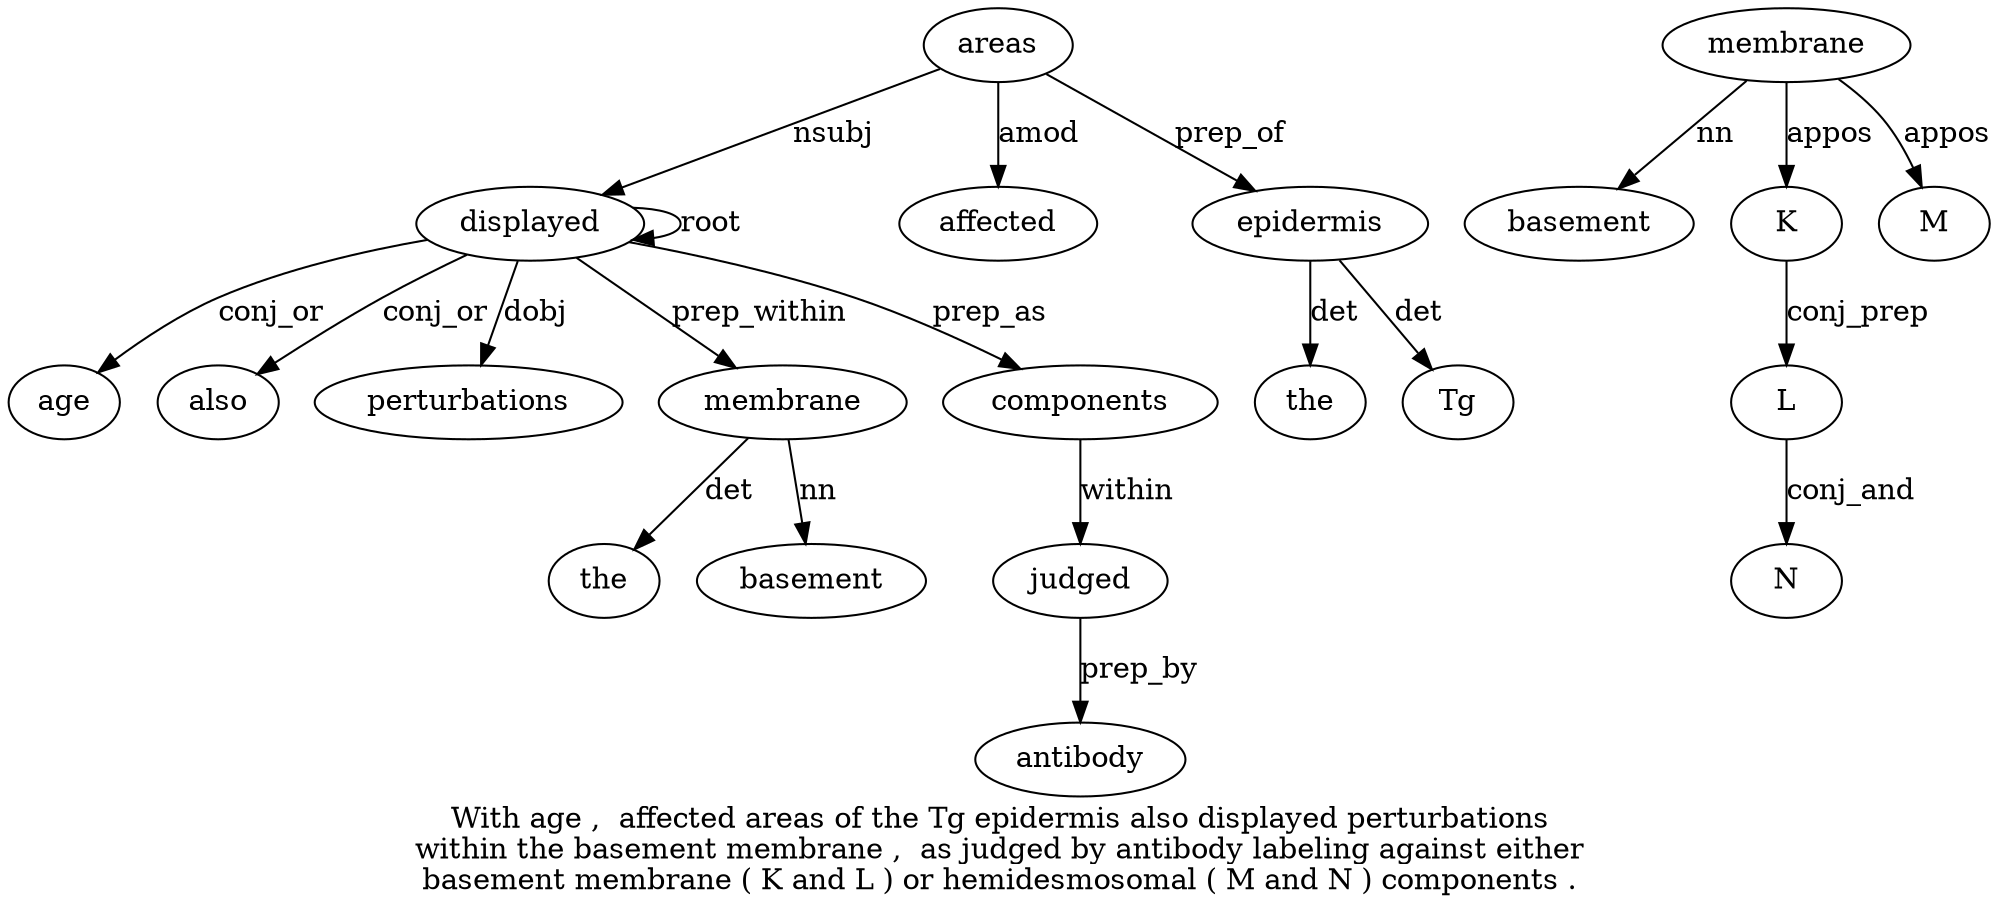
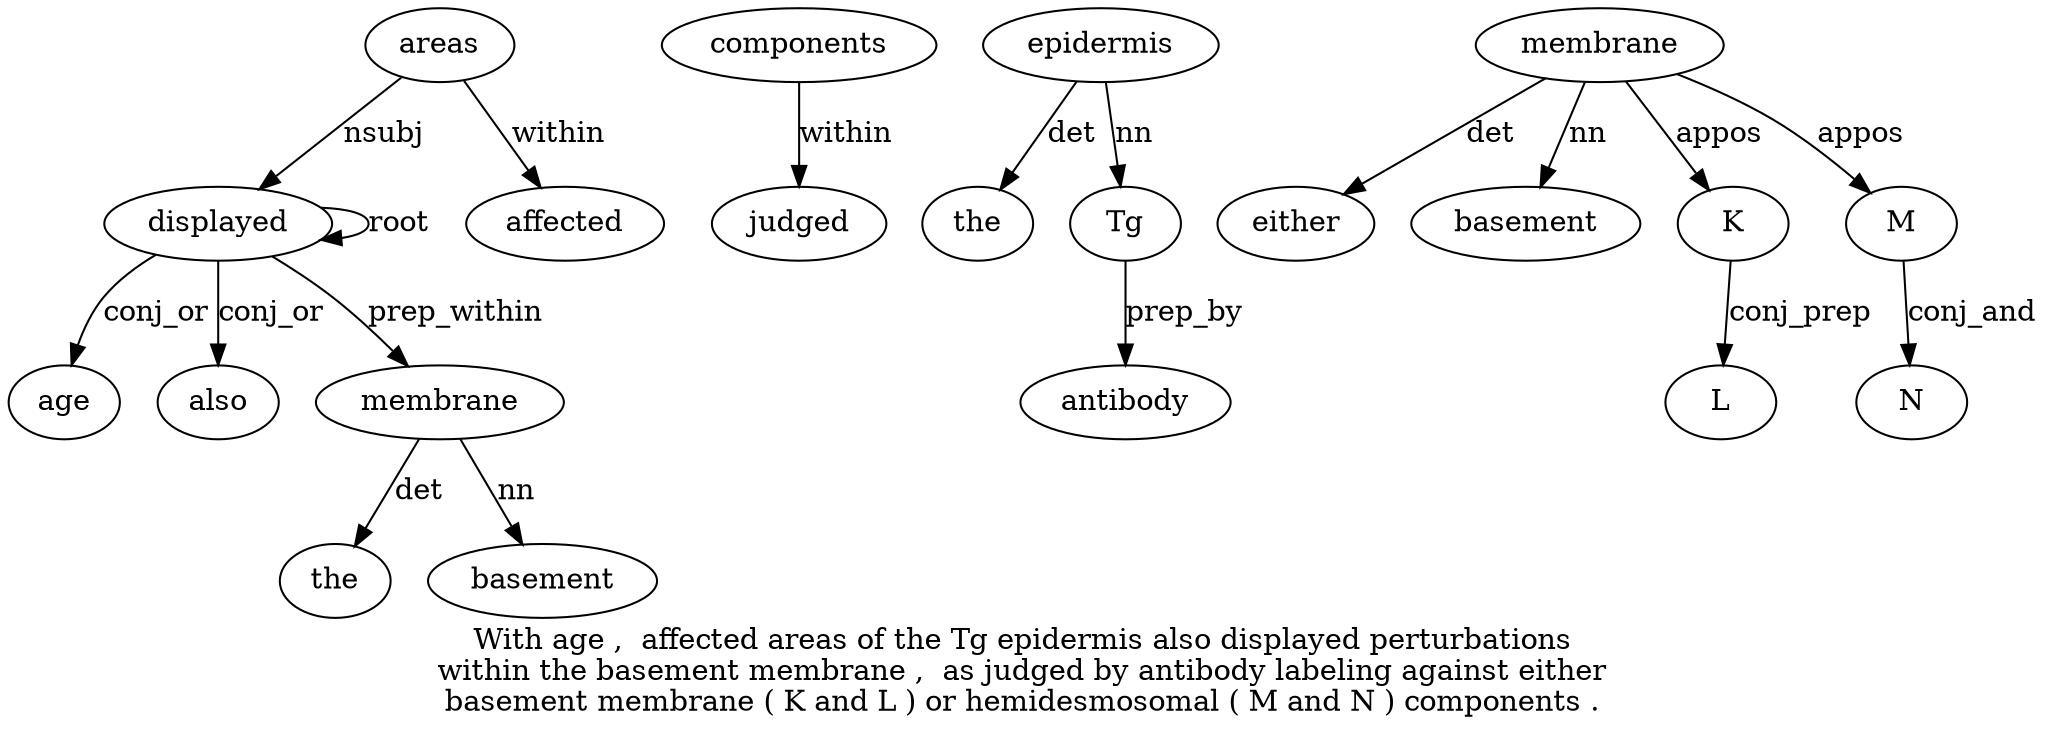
(1142, 127) -> none
(1039, 134) -> (559, 134)
none -> (1296, 224)
(820, 287) -> none
(1419, 313) -> (1135, 134)
(469, 402) -> none
(1787, 481) -> (1906, 303)
(1080, 660) -> (1126, 303)
